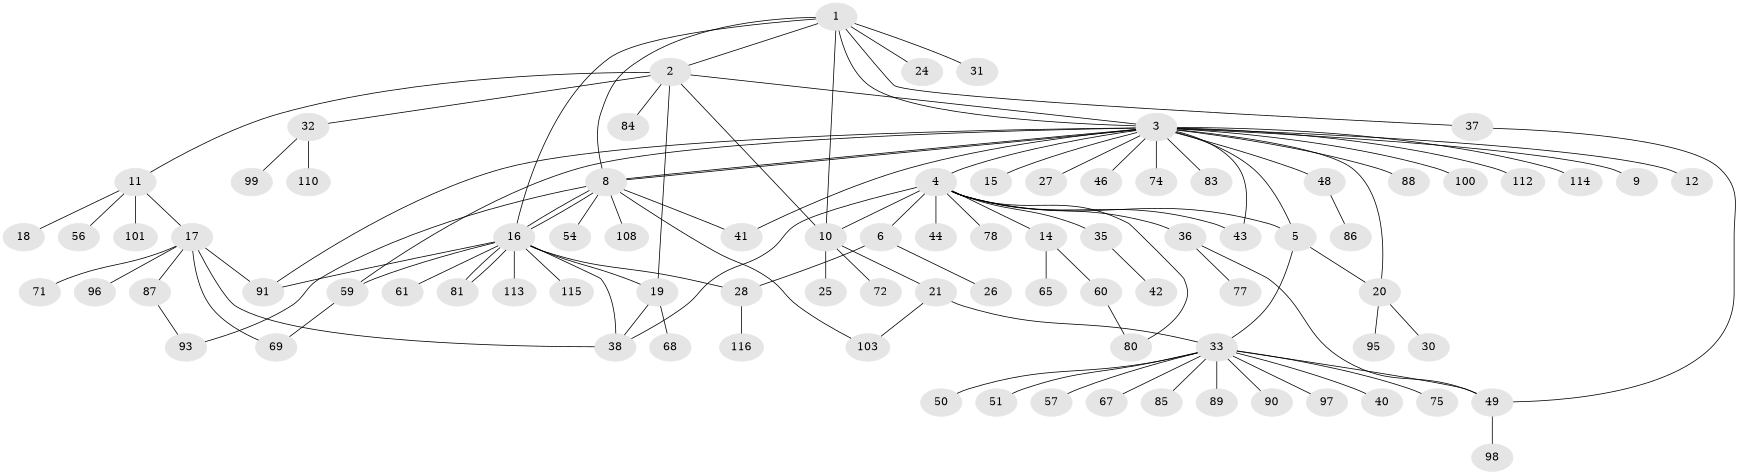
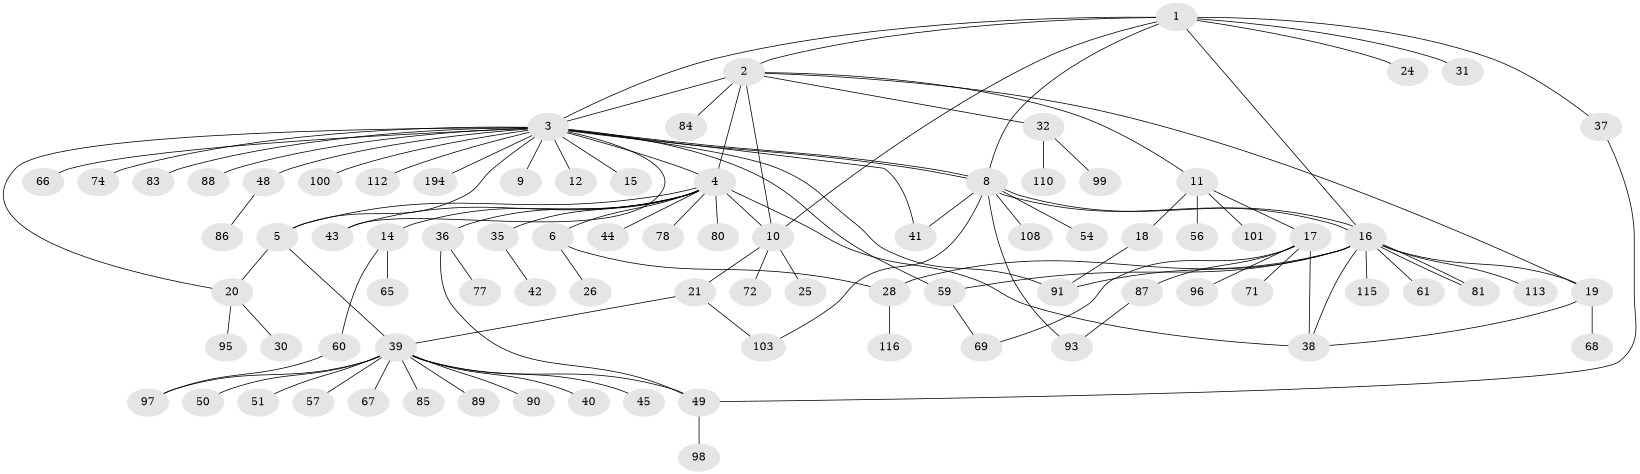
none -> (730, 127)
(1046, 182) -> none
(1101, 182) -> (43, 182)
(1580, 182) -> (435, 182)
(228, 265) -> (1096, 267)
(1116, 320) -> (276, 370)
(1217, 347) -> (396, 347)
(1437, 403) -> (644, 403)
